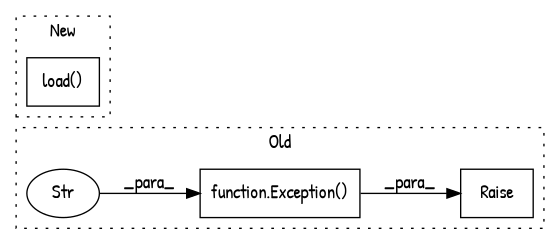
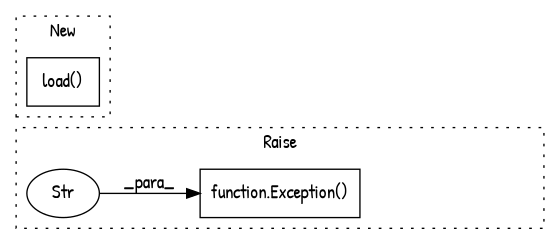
(280, 143) -> (280, 143)
(497, 193) -> none
